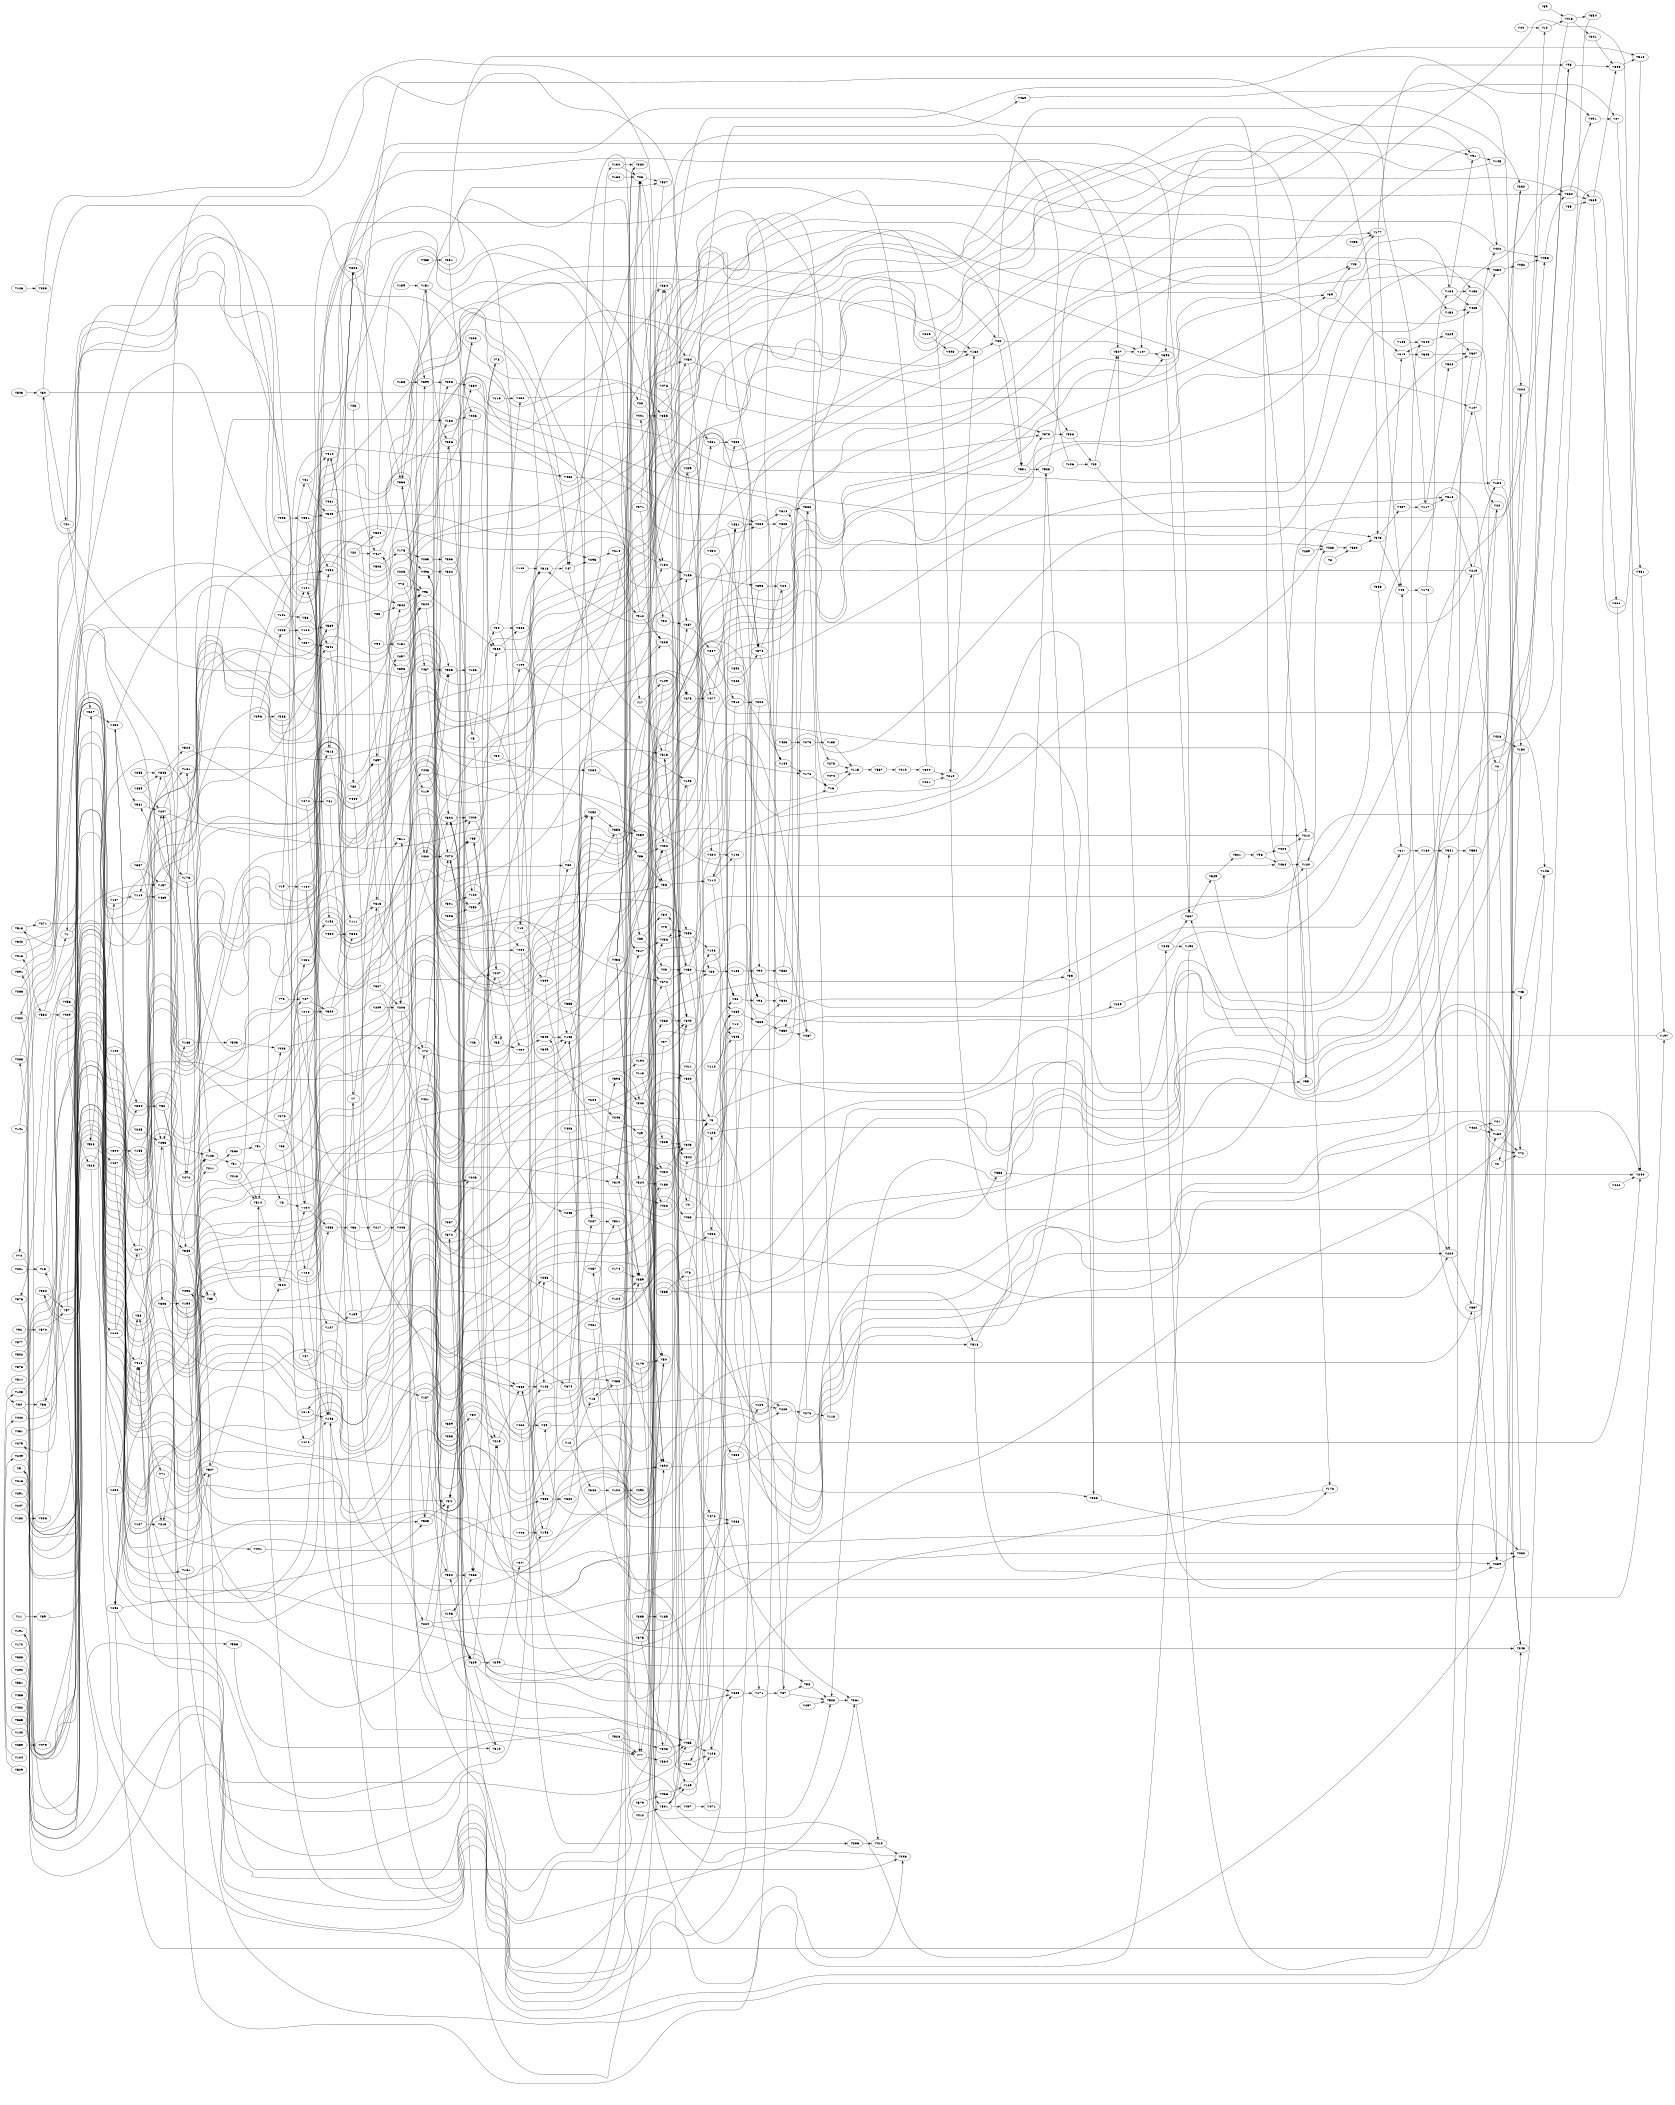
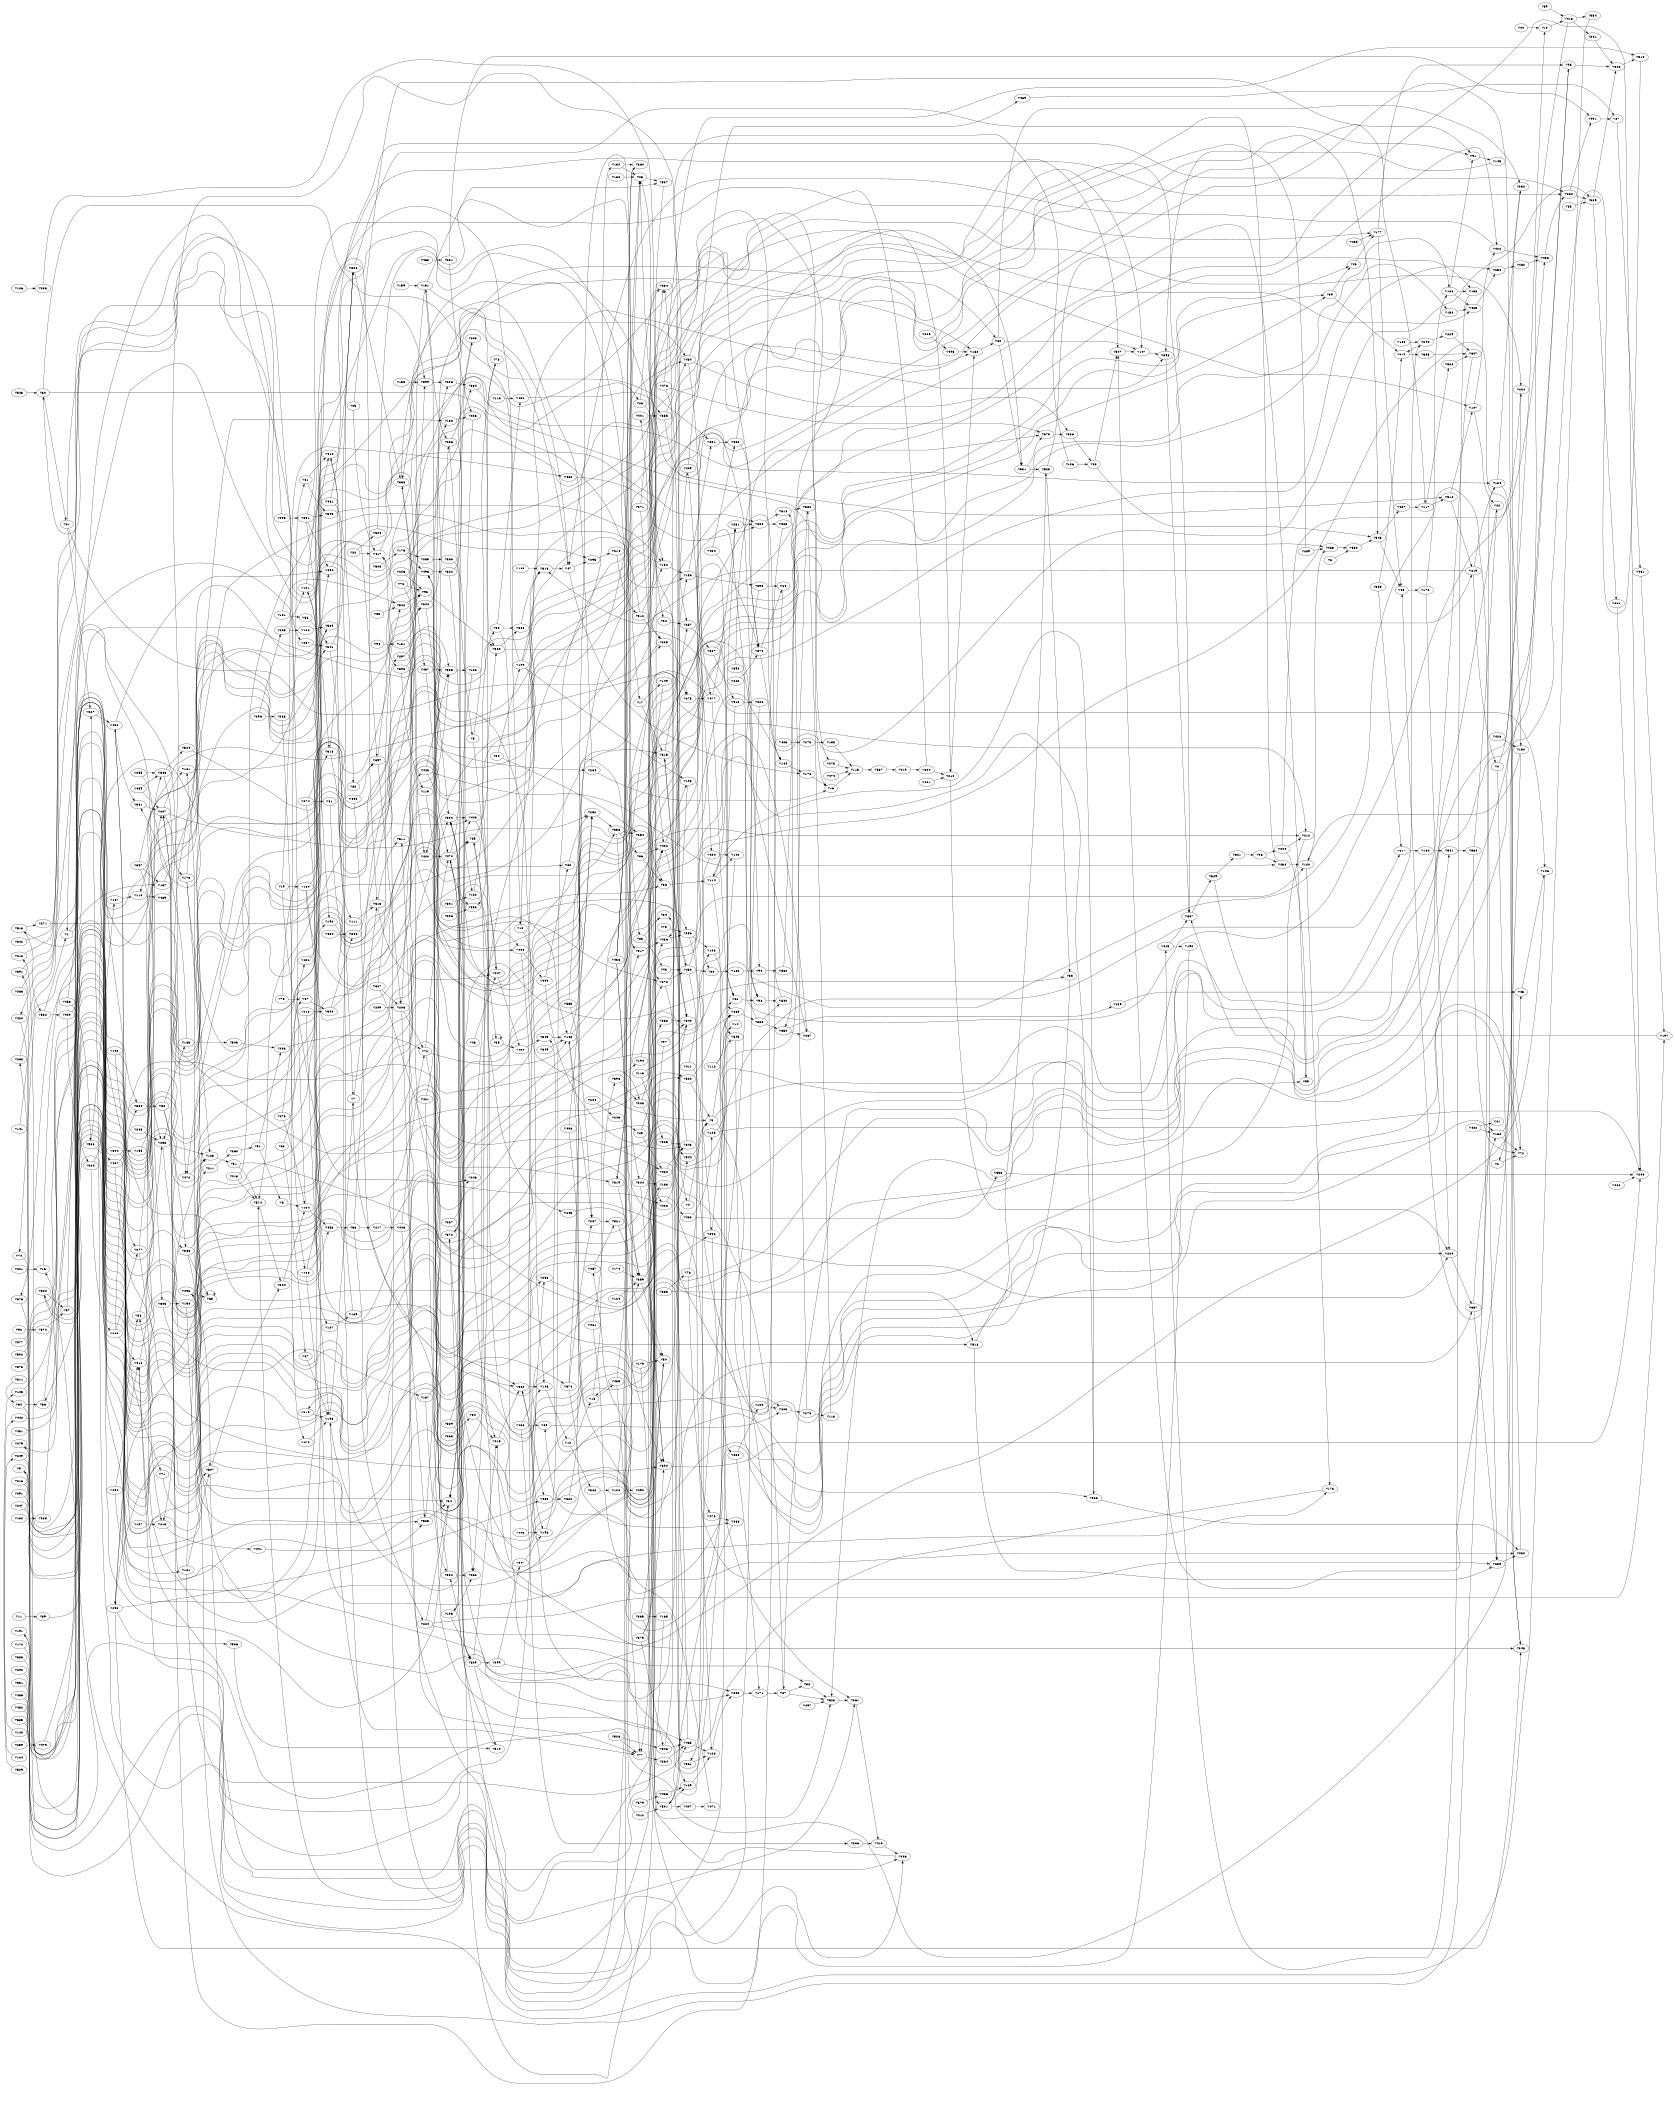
(661, 1008) -> (688, 1045)
(577, 1379) -> (558, 1418)
